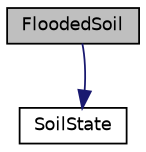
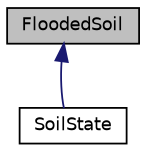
(85, 67) -> (61, 85)
